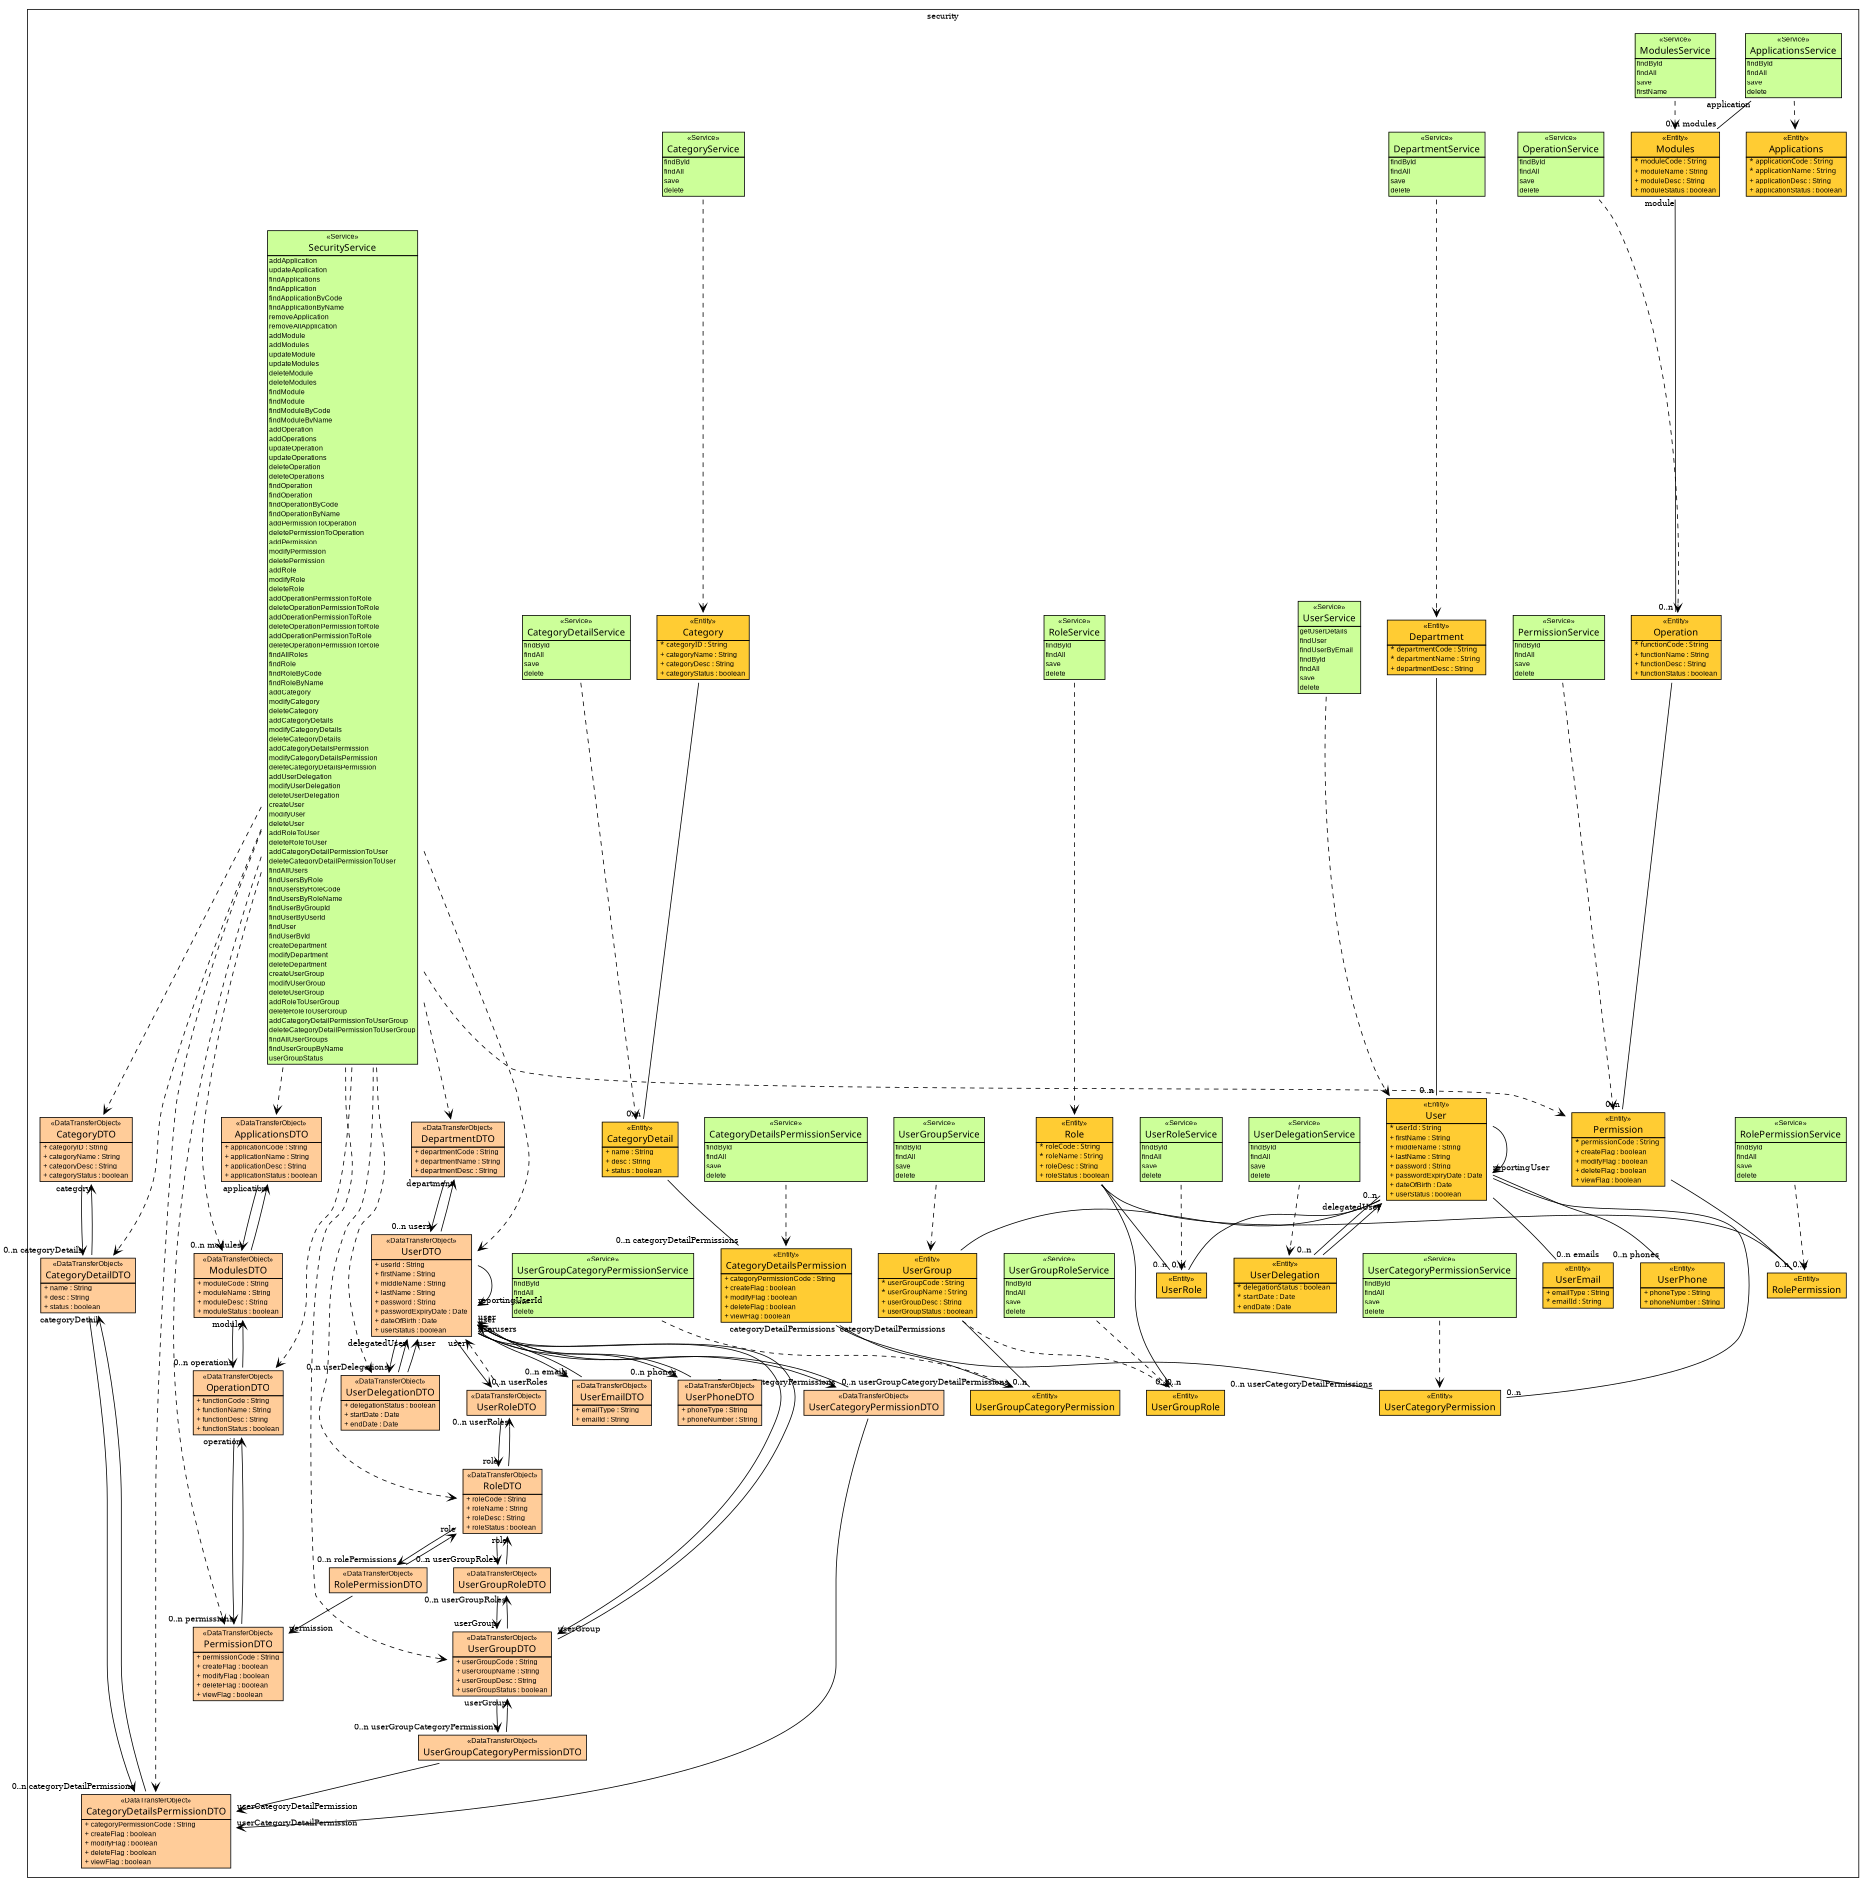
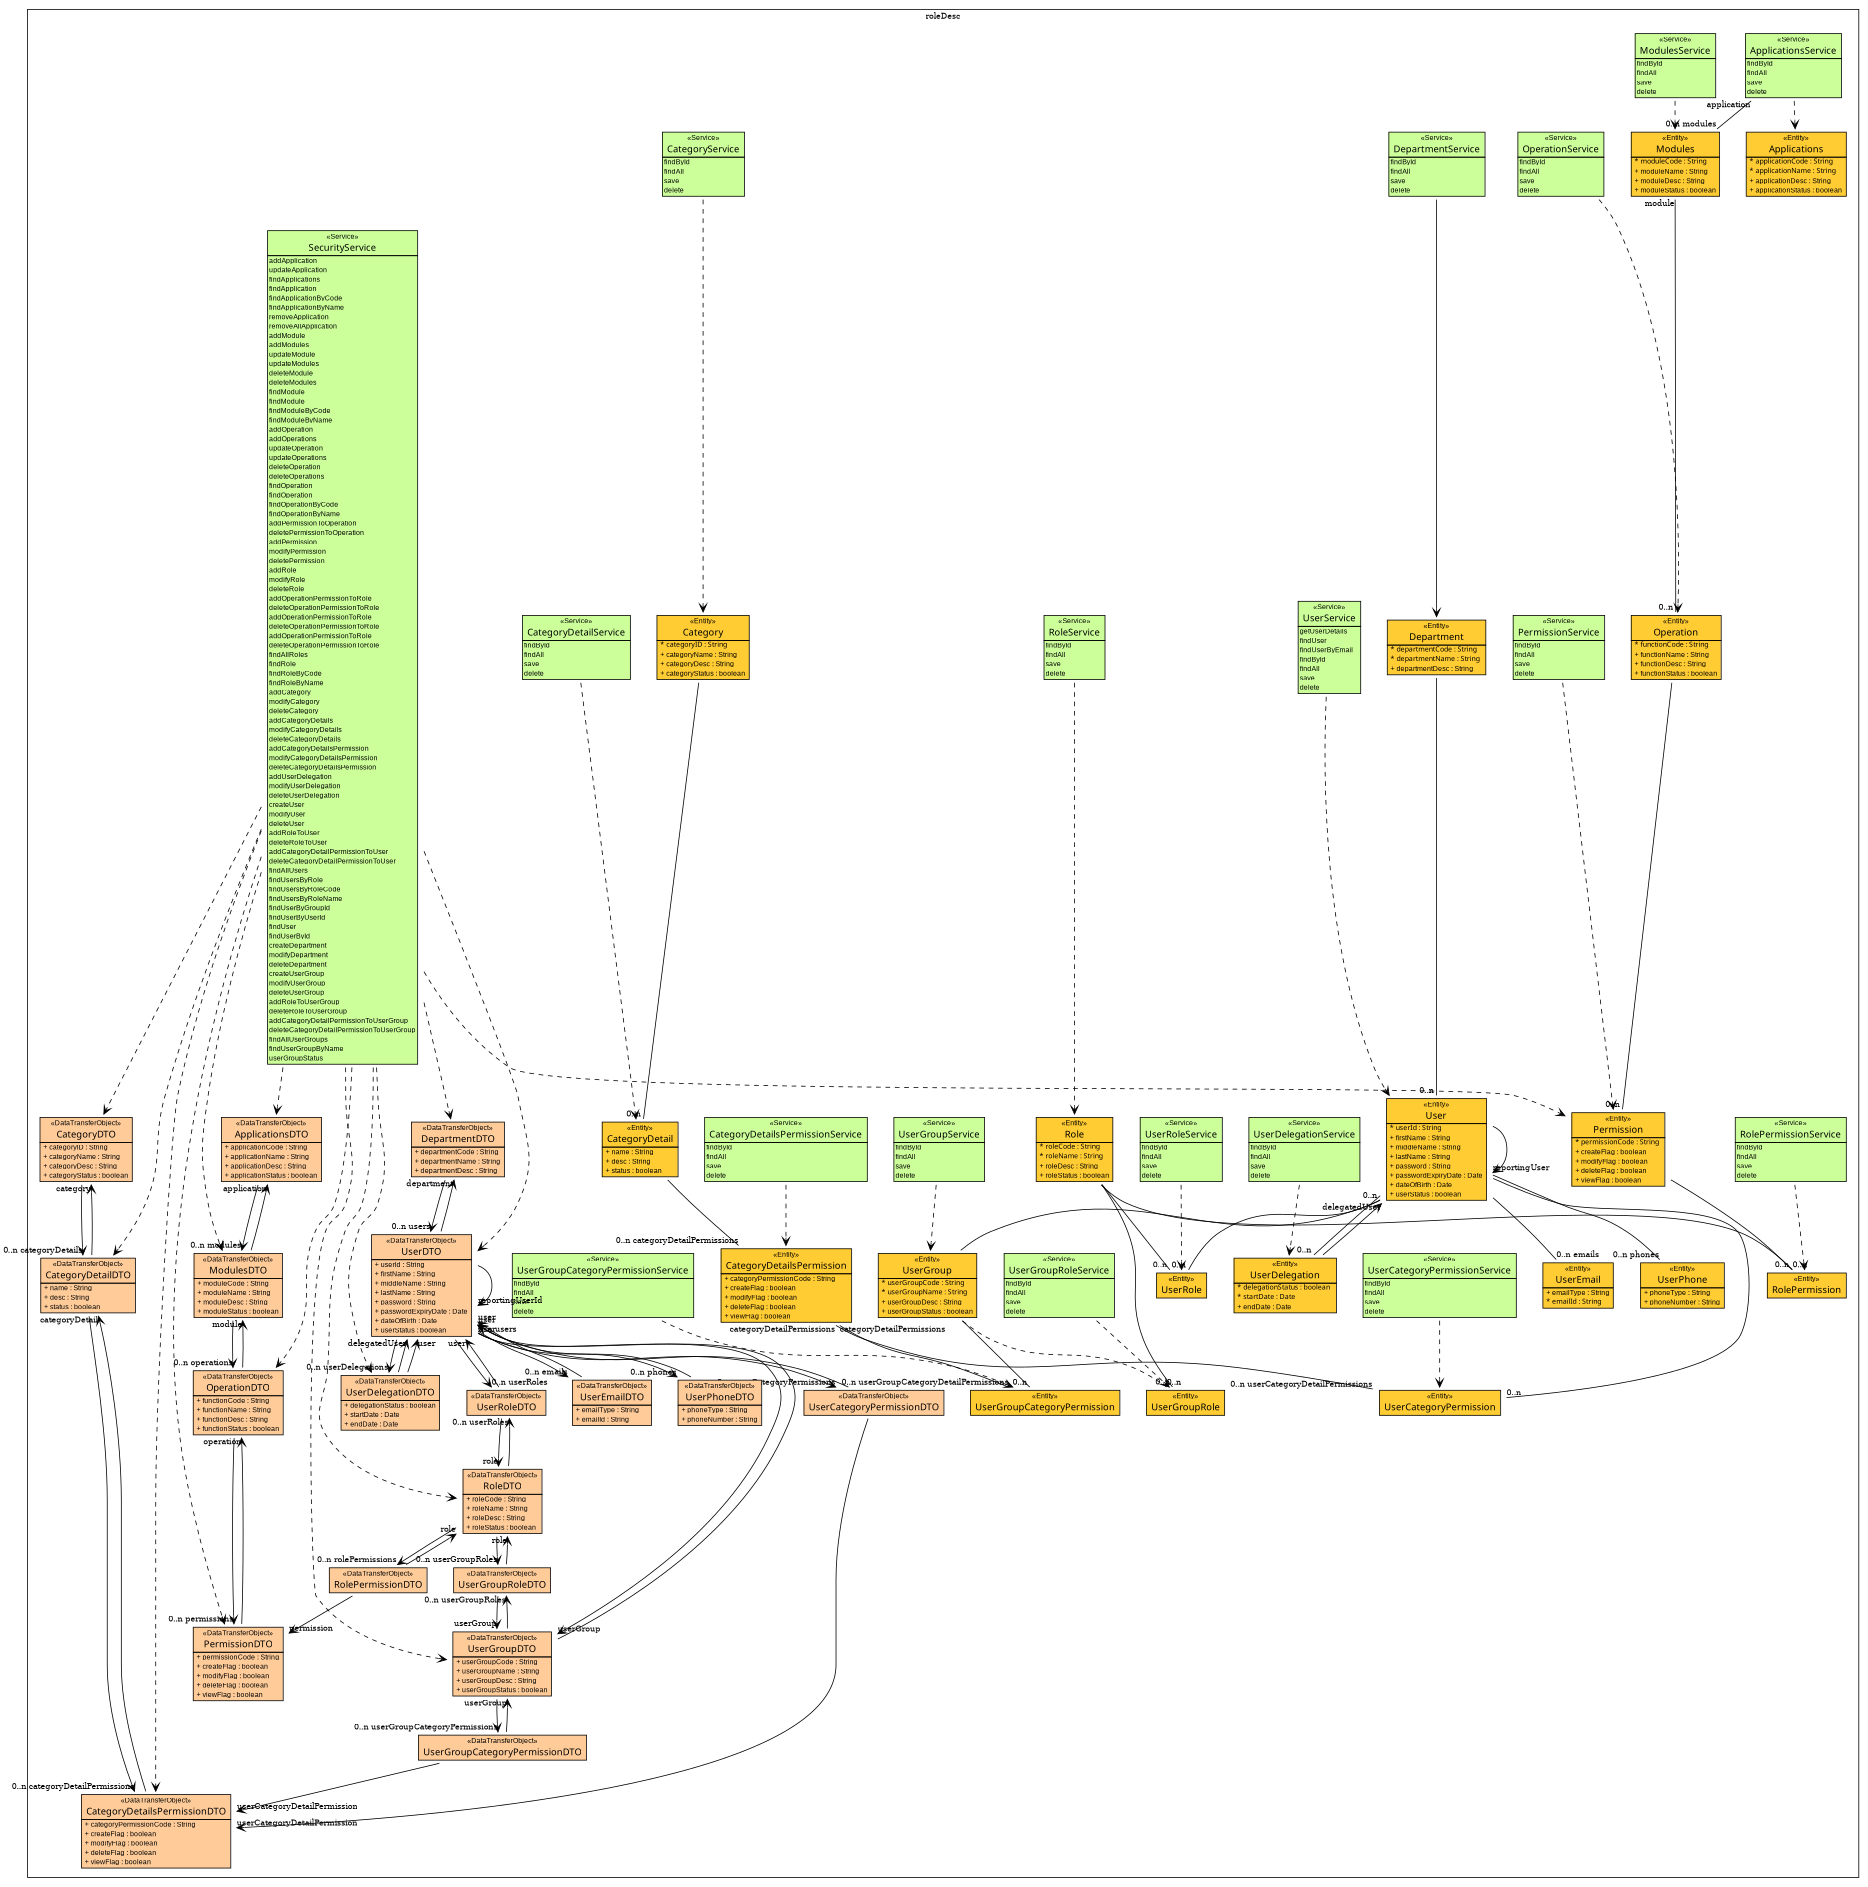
(943, 17) -> (943, 17)
(1652, 92) -> (1647, 92)
(1437, 404) -> (1437, 404)
(485, 1366) -> (485, 1366)
